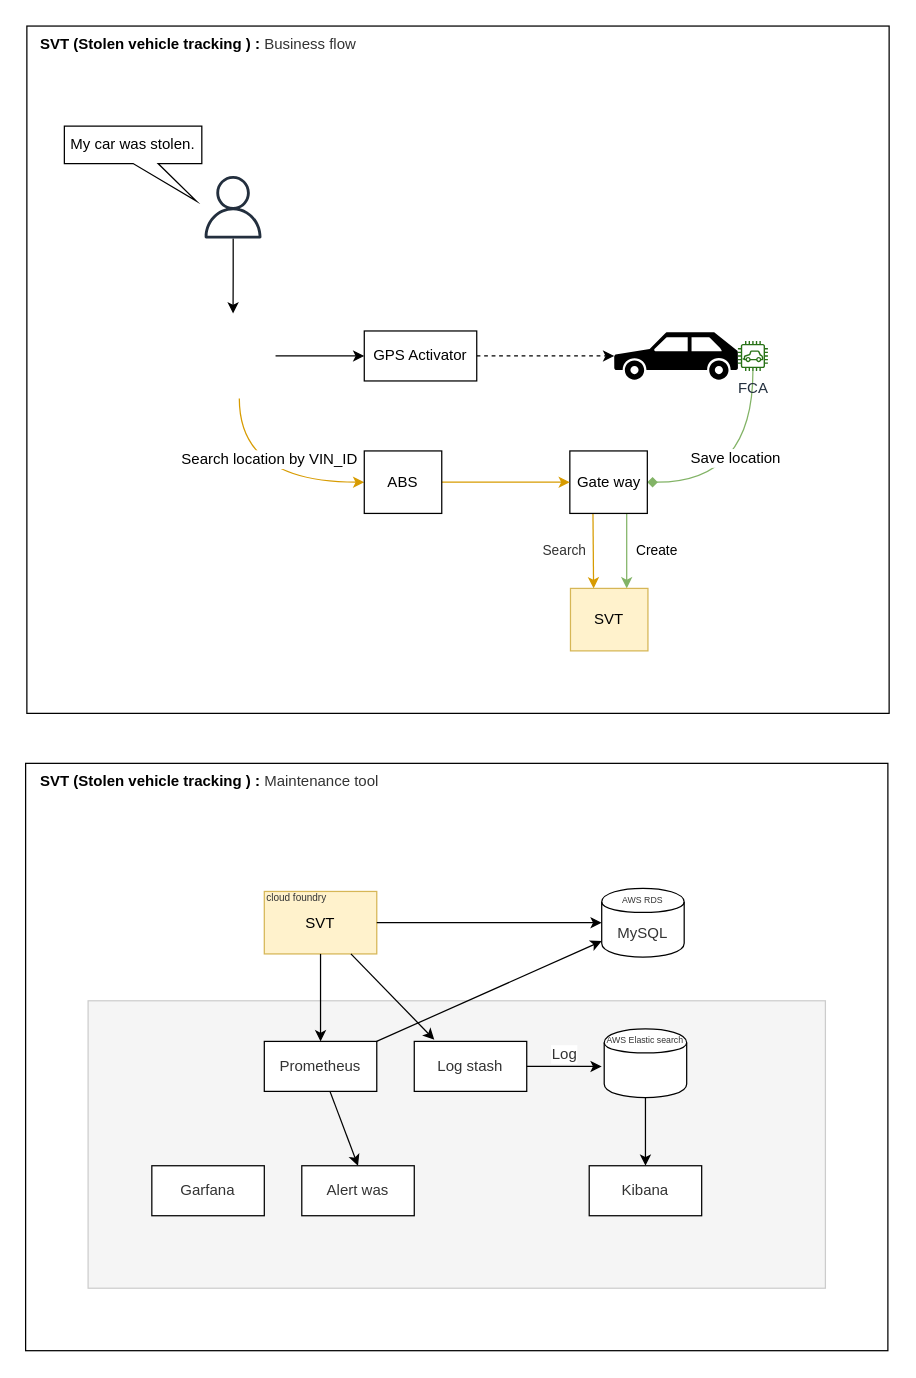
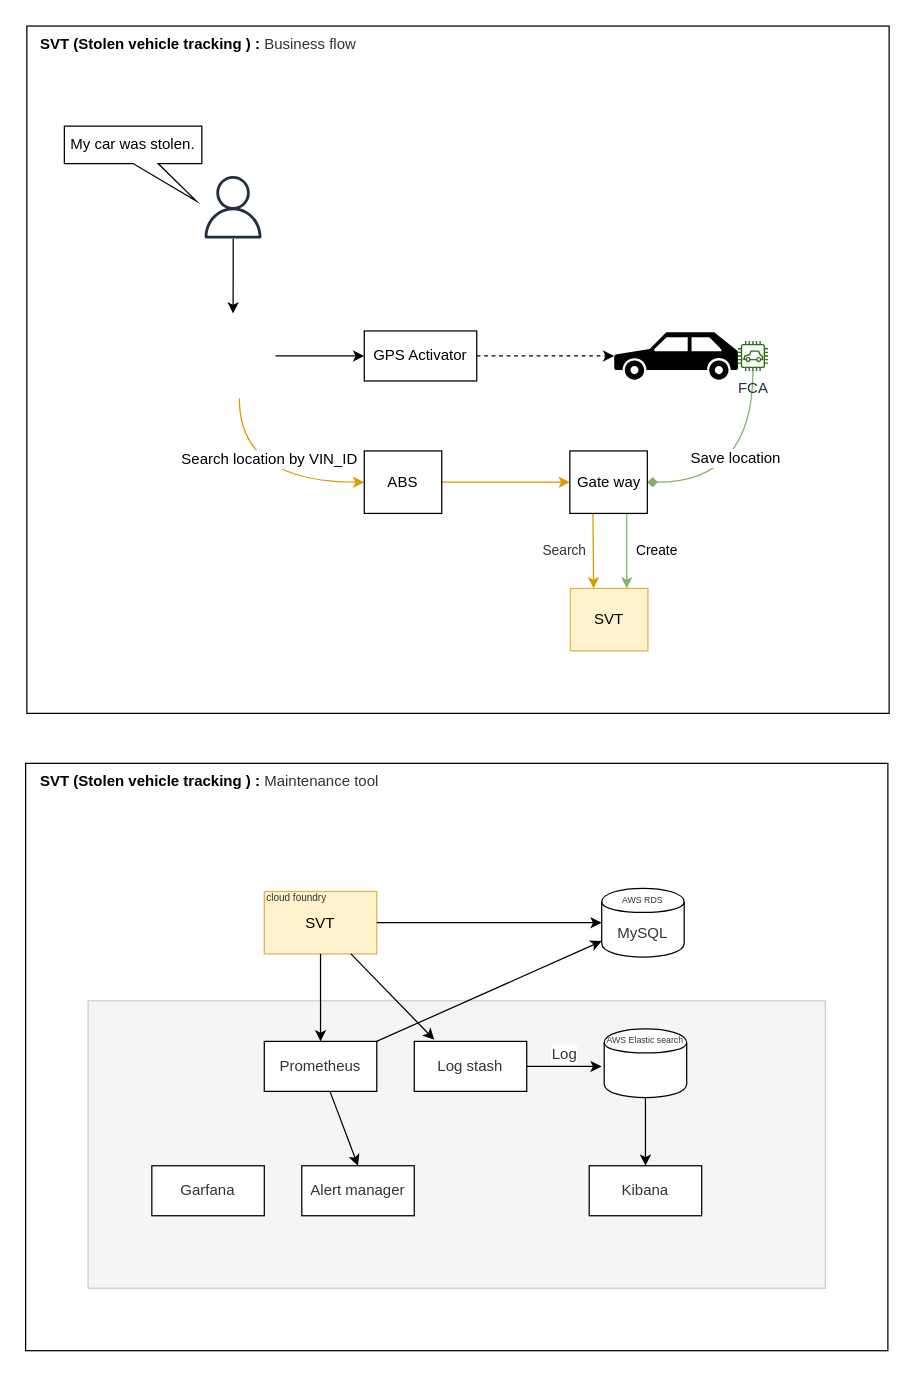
(358, 1191) -> (358, 1191)
